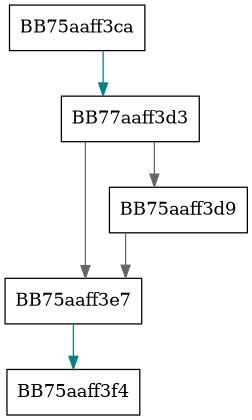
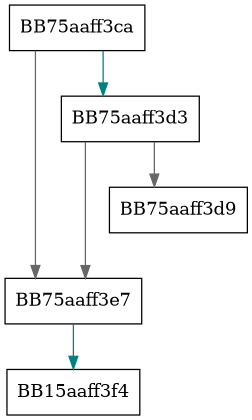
(130, 119) -> (130, 119)
(126, 249) -> (35, 158)
(73, 392) -> (73, 392)
